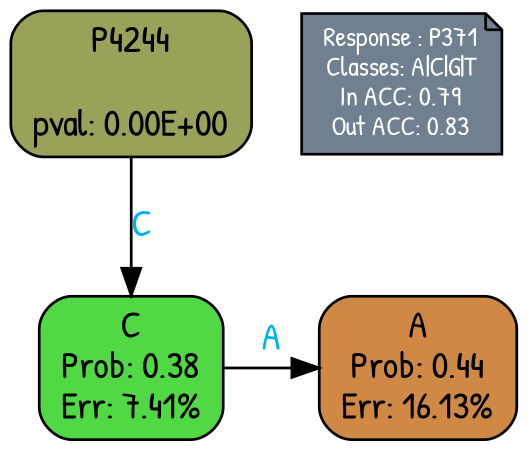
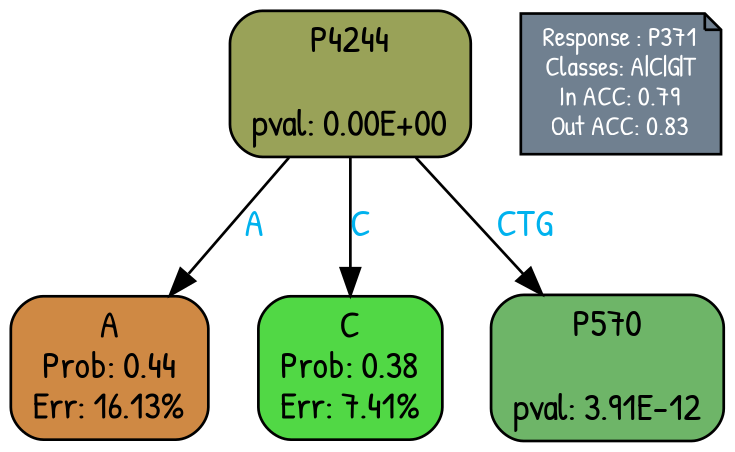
(258, 368) -> (239, 216)
none -> (607, 368)
